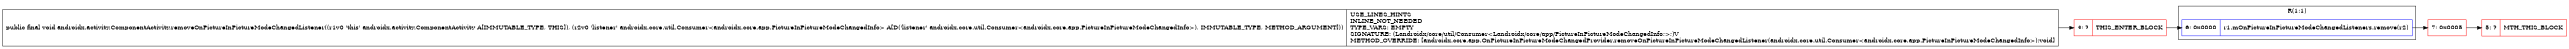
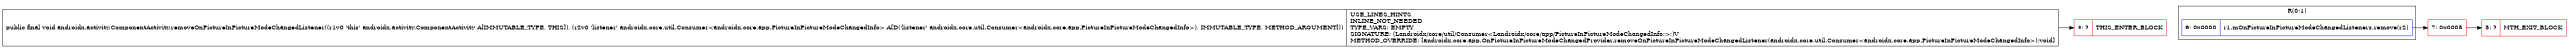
(2297, 11) -> (2297, 11)
(2172, 28) -> none
(2533, 28) -> (2533, 28)
